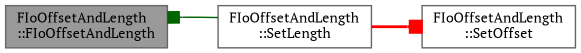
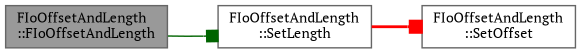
(200, 17) -> (186, 36)
